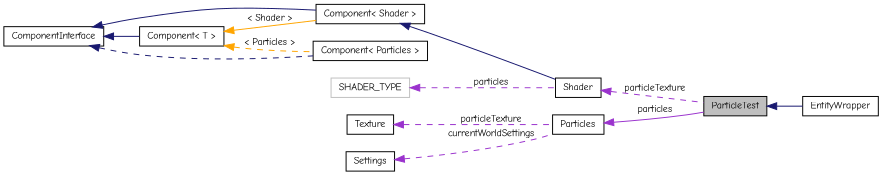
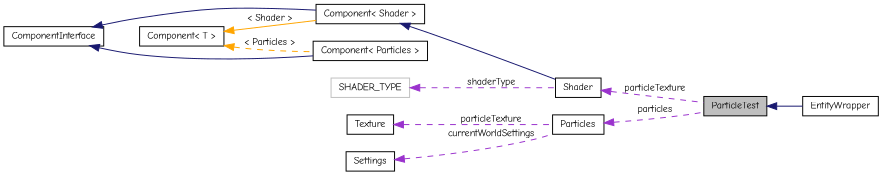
(127, 36) -> none
(206, 59) -> (206, 59)
(490, 82) -> (490, 82)
(659, 118) -> (659, 118)
